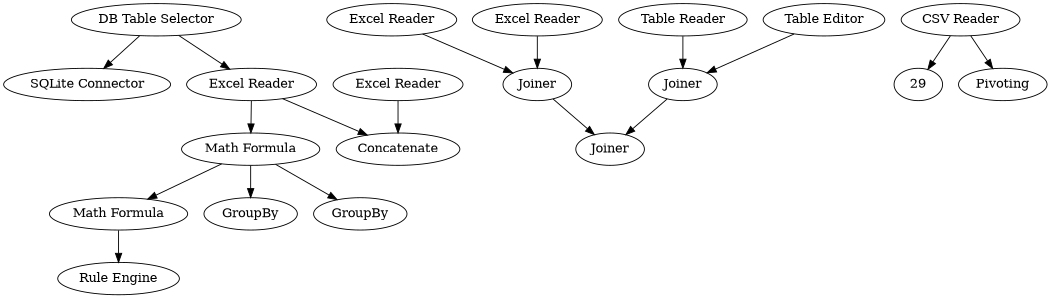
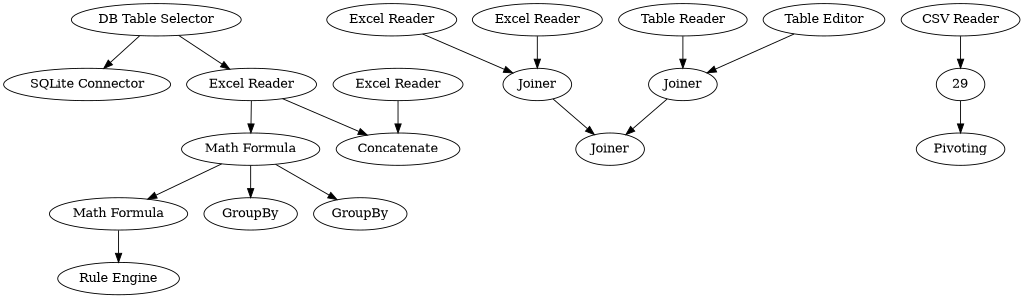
(979, 48) -> (961, 112)
